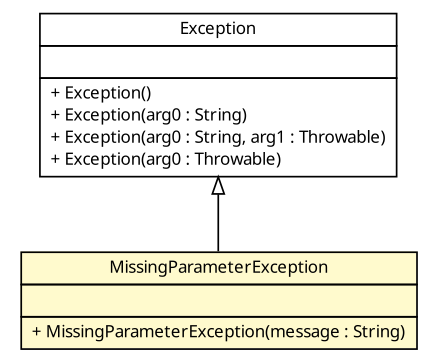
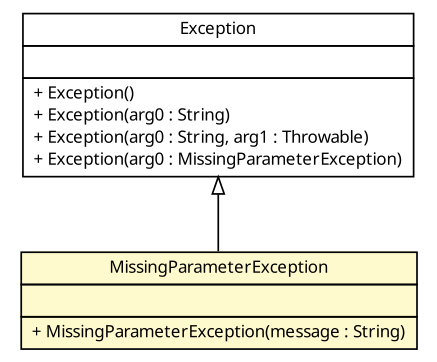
(166, 160) -> (218, 160)
